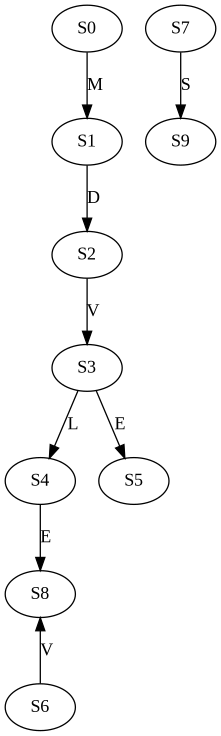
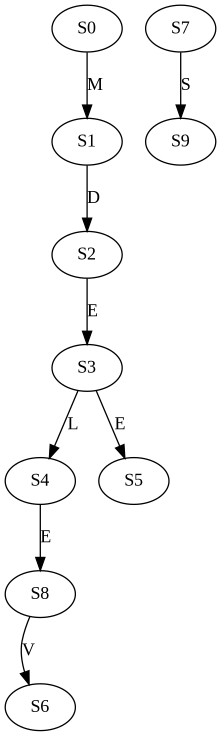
(93, 311) -> (93, 311)
(40, 657) -> (22, 644)
